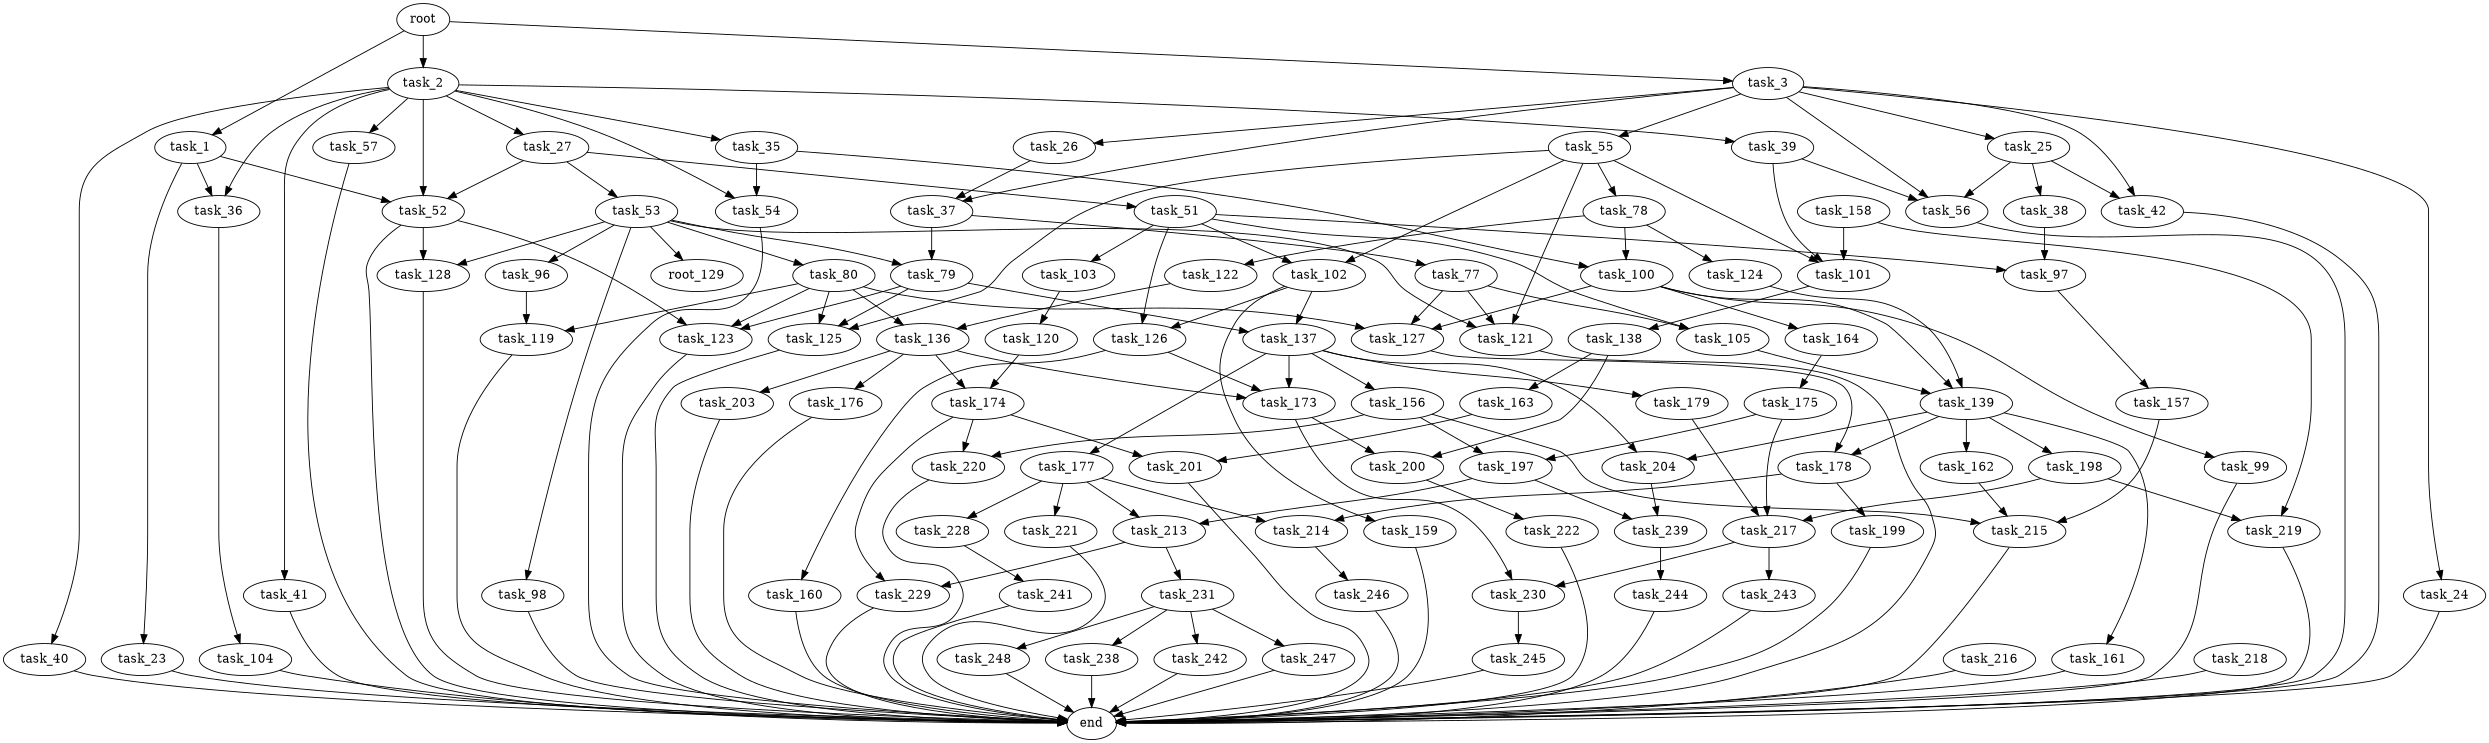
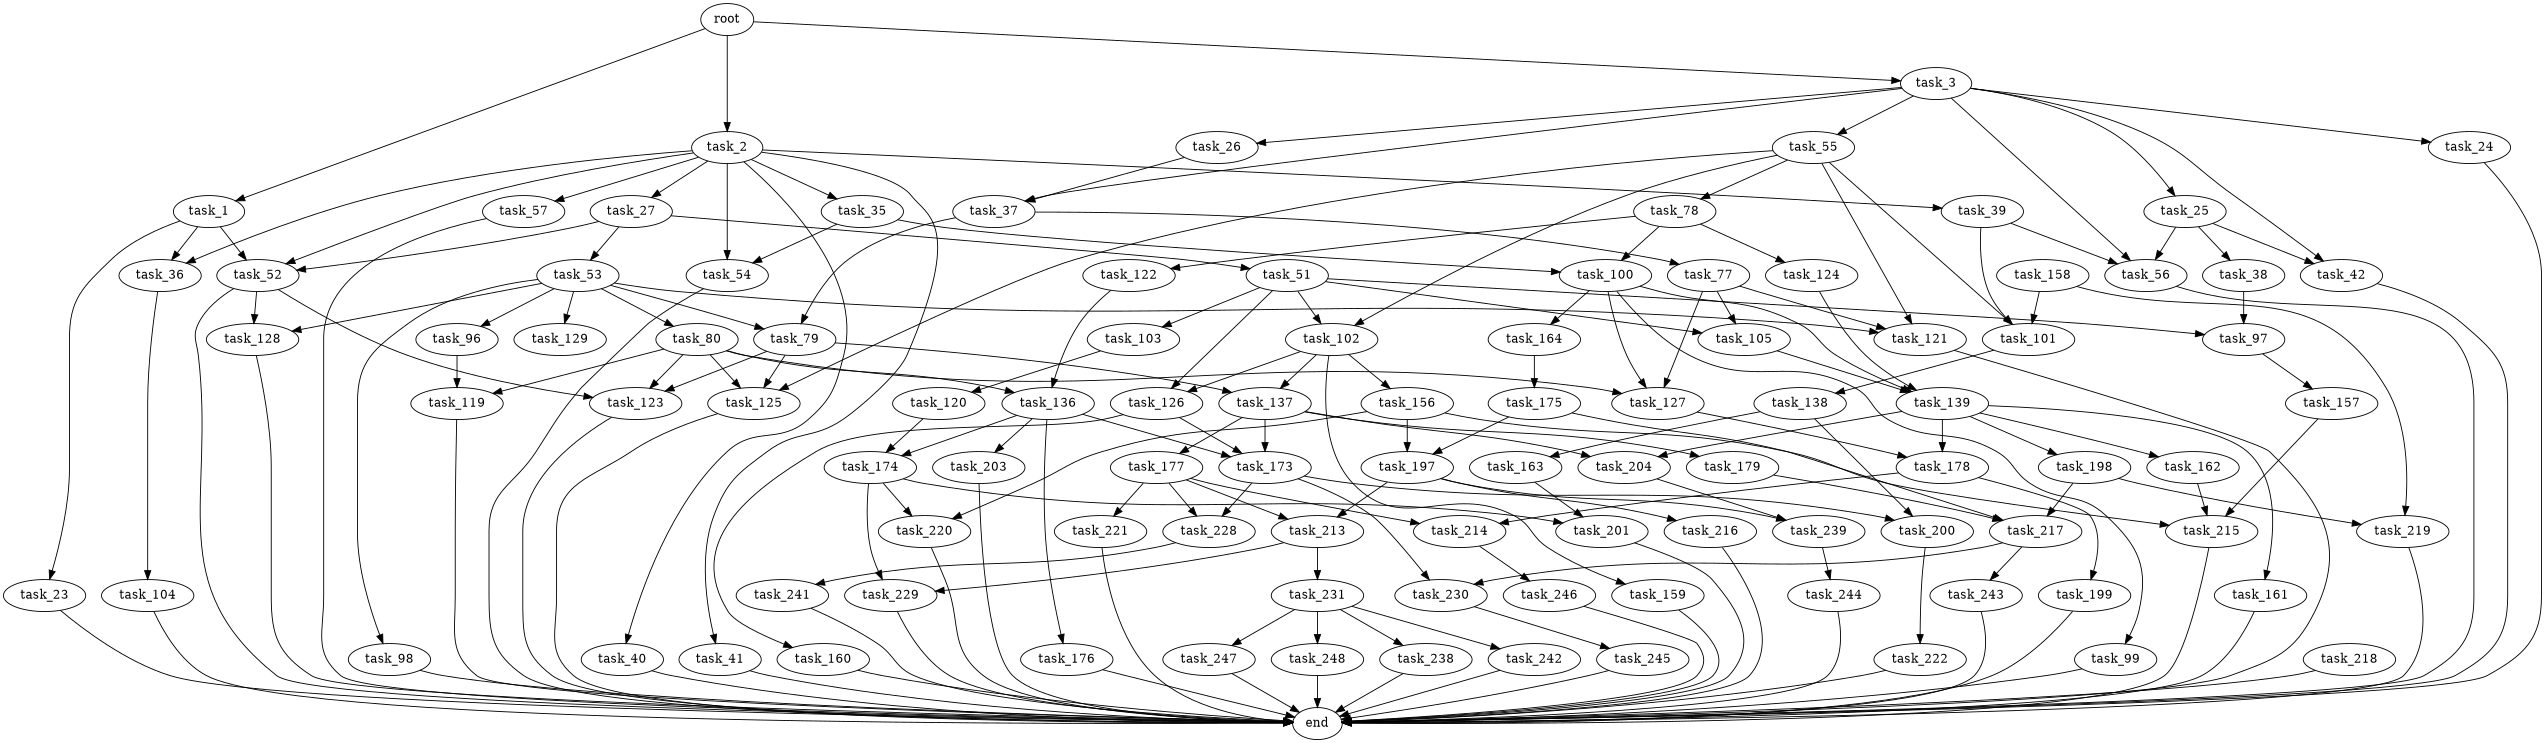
(697, 276) -> (560, 340)
(1339, 369) -> (1363, 366)
none -> (1240, 496)
none -> (1554, 499)
